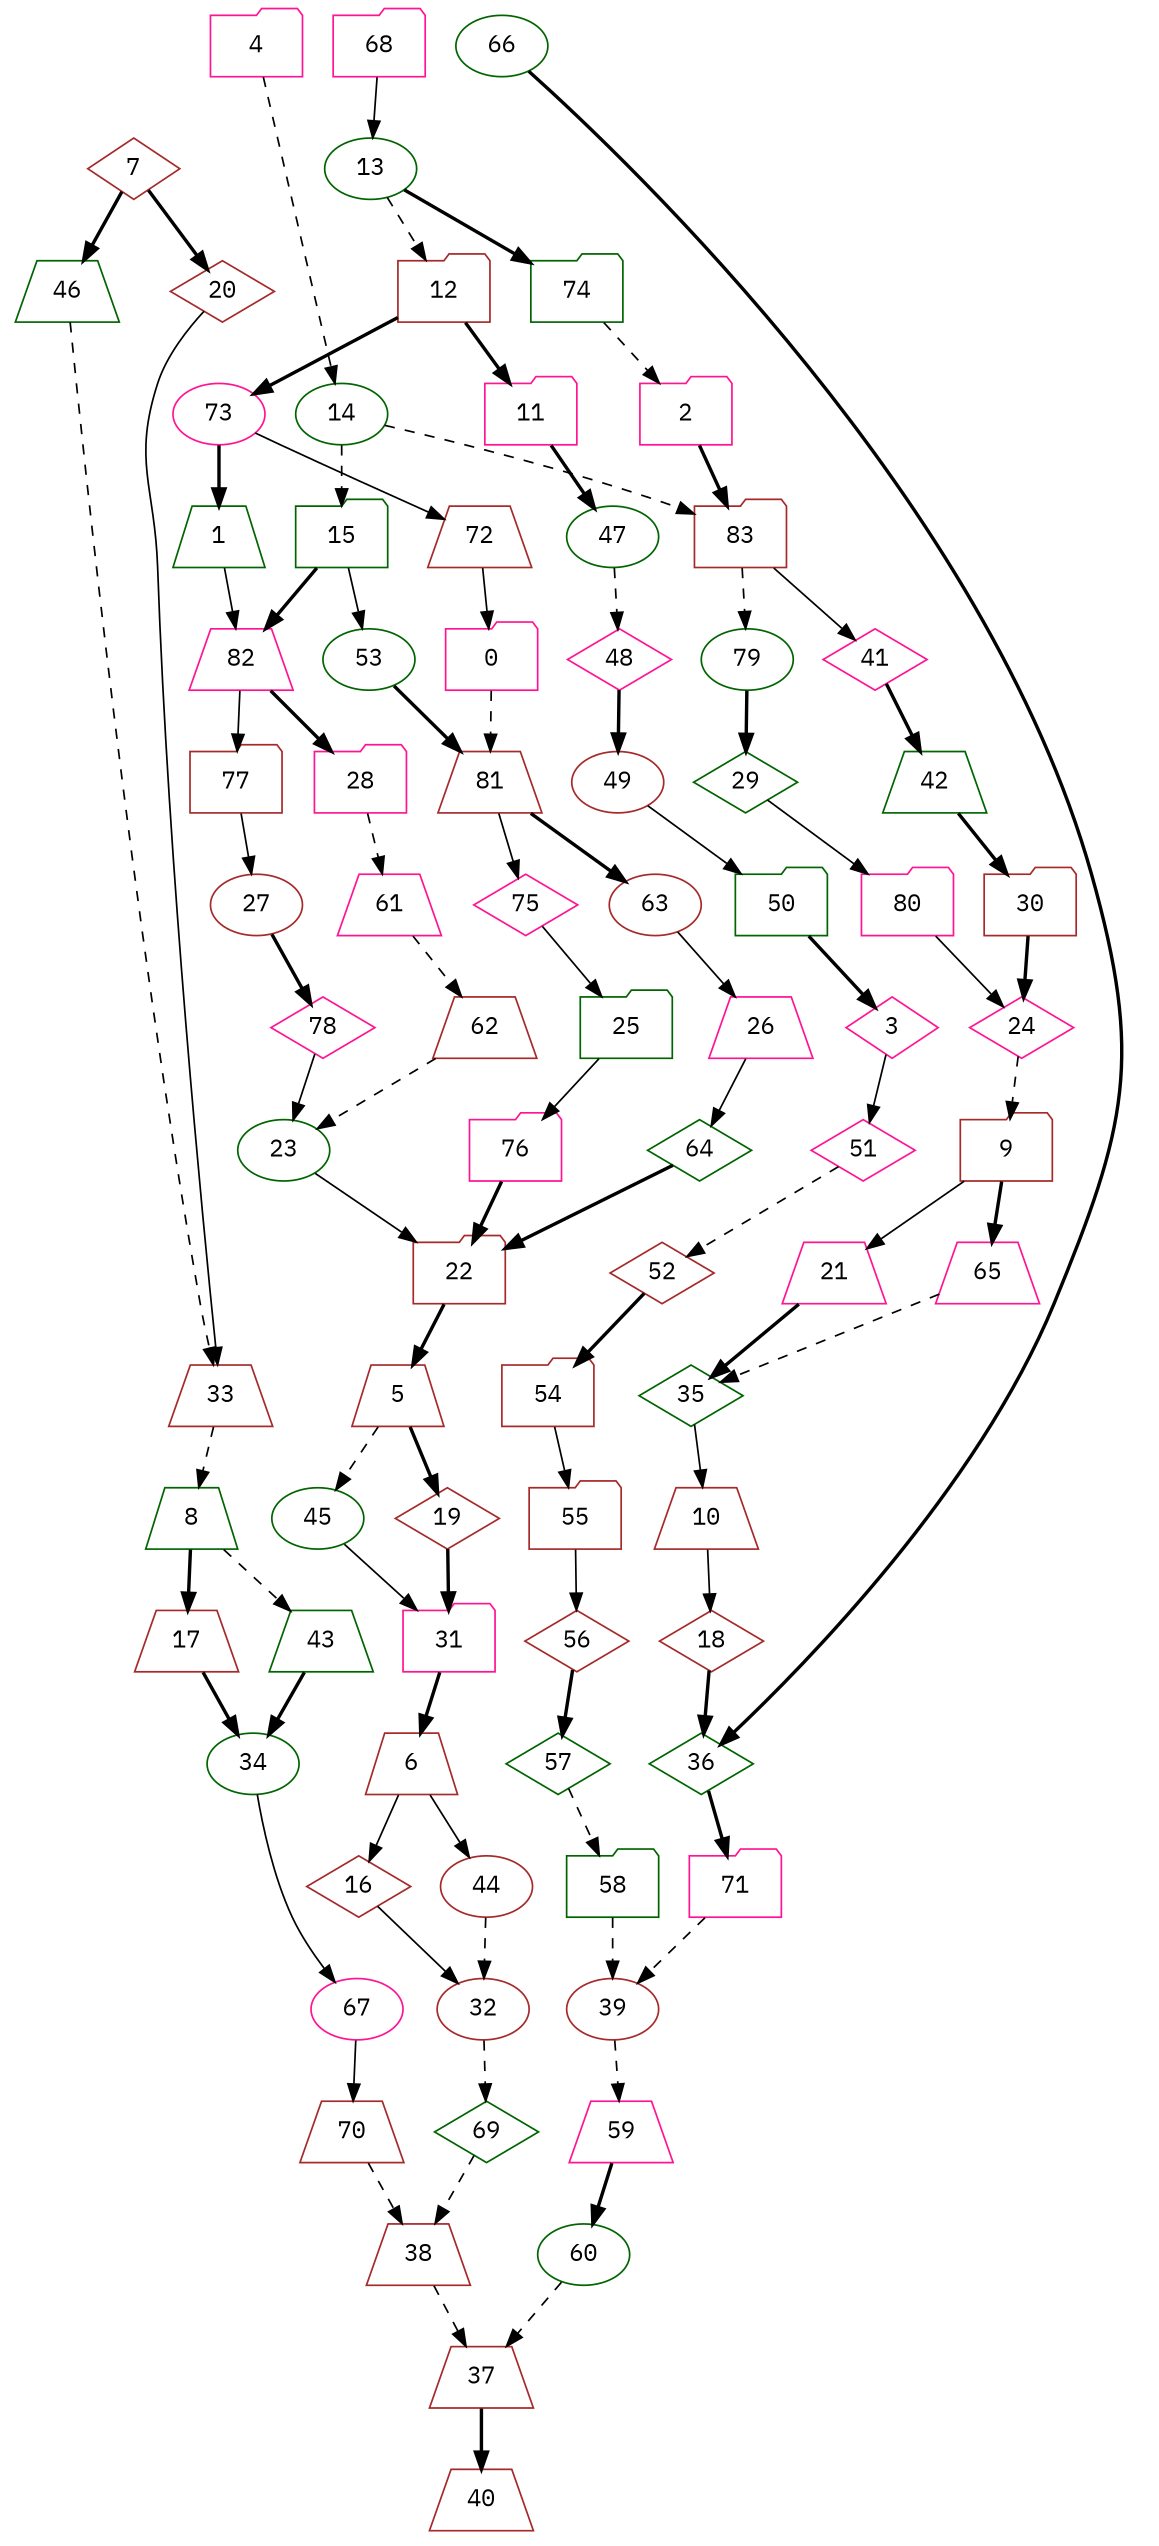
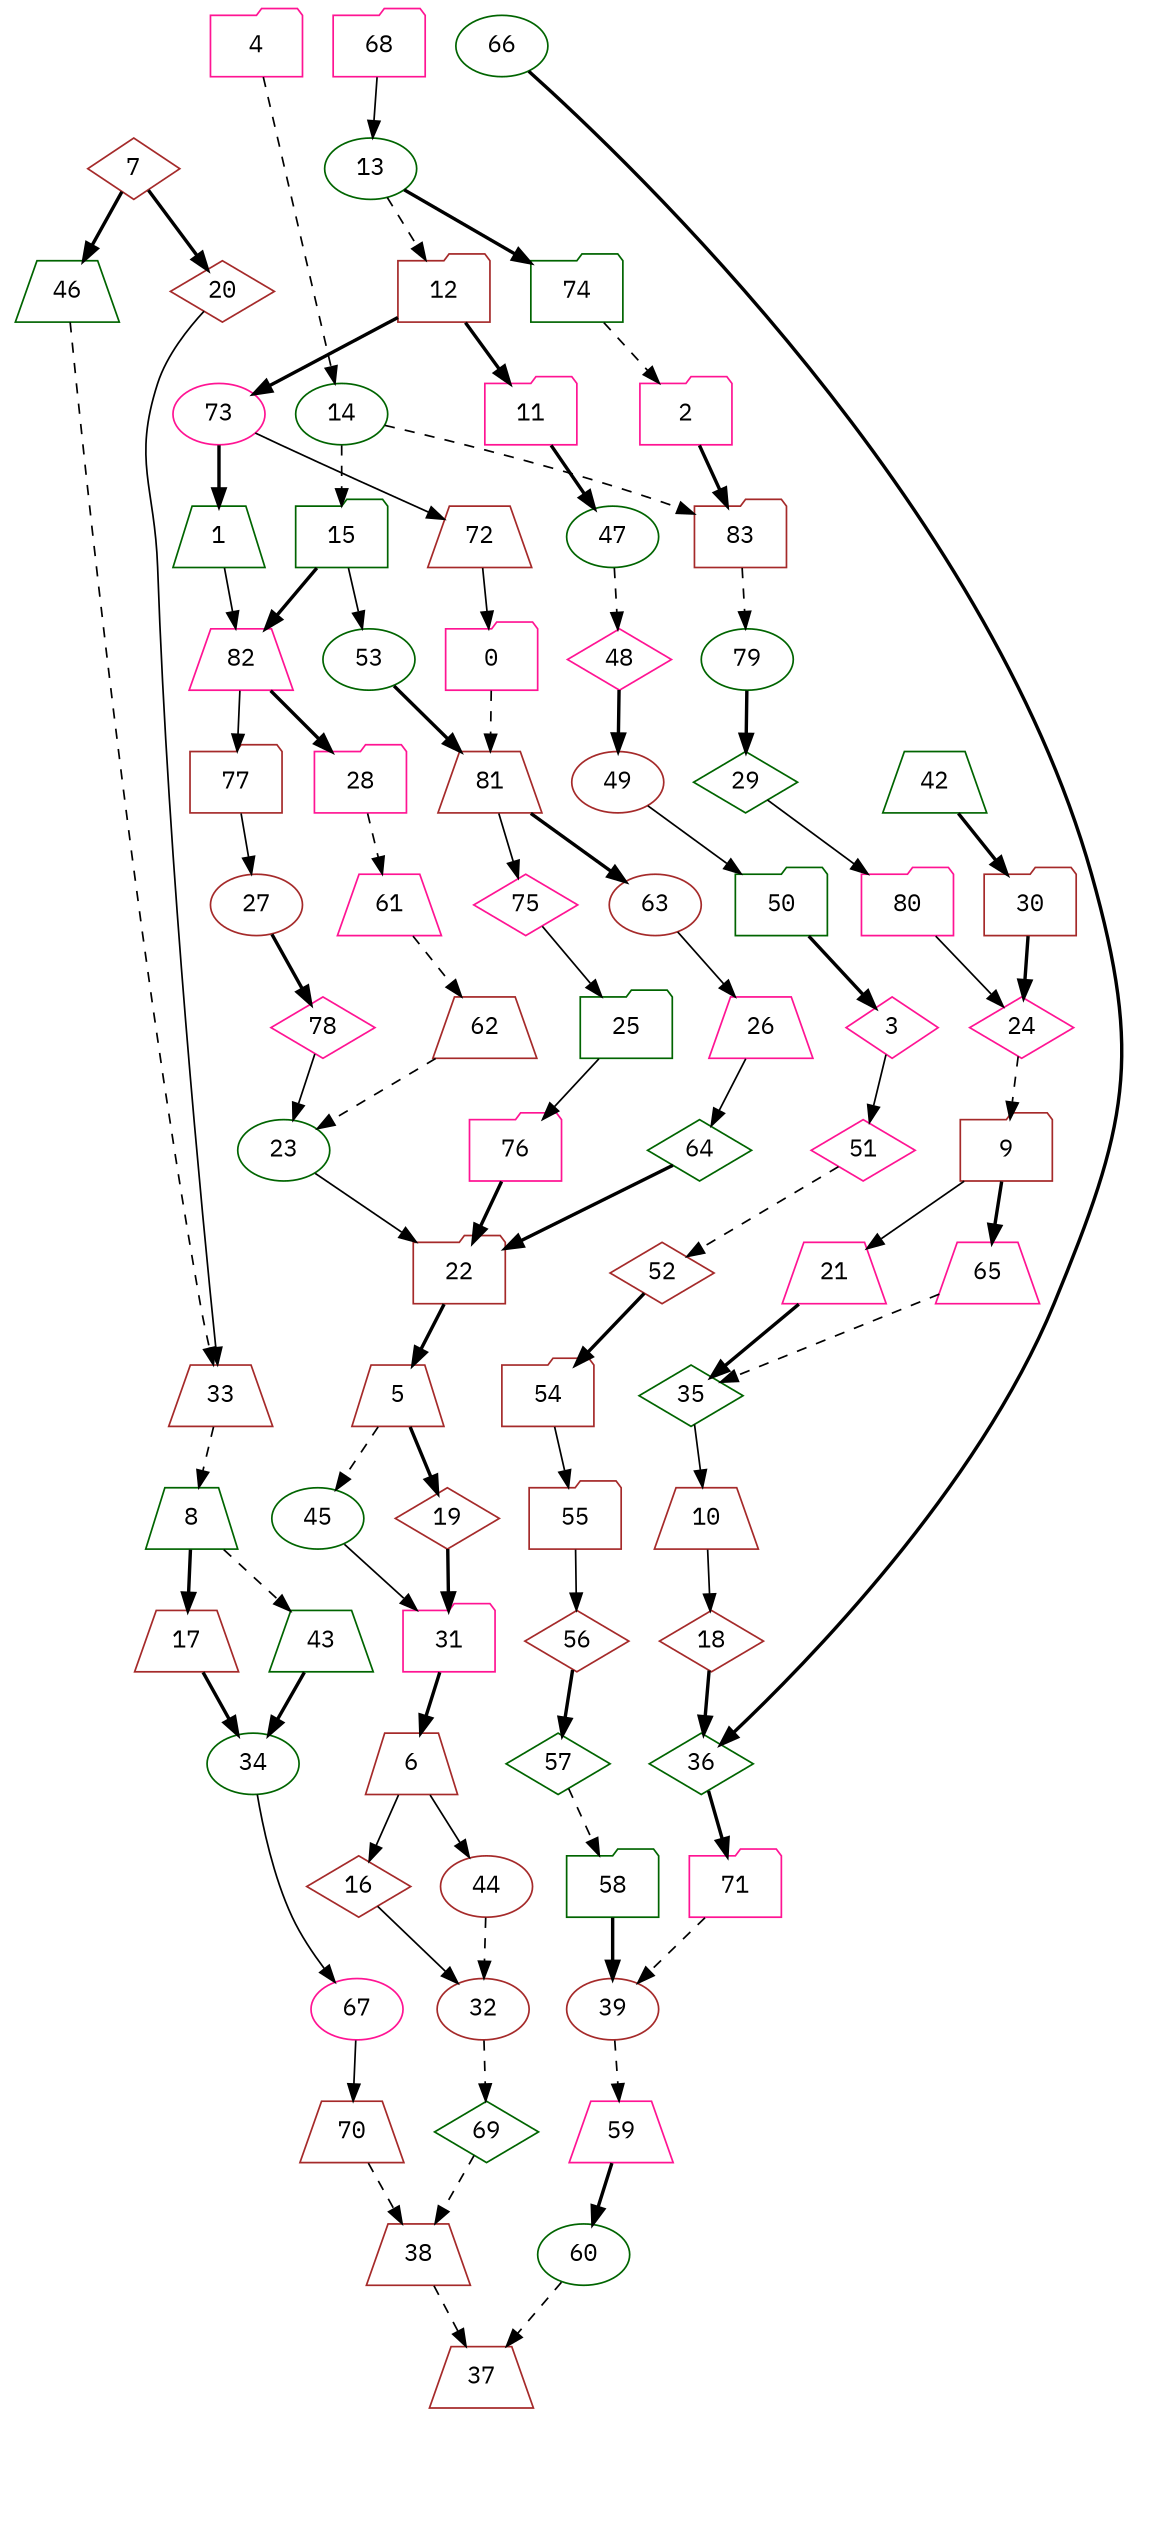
(875, 660) -> none
(613, 1940) -> (613, 1940)
(481, 2500) -> none
